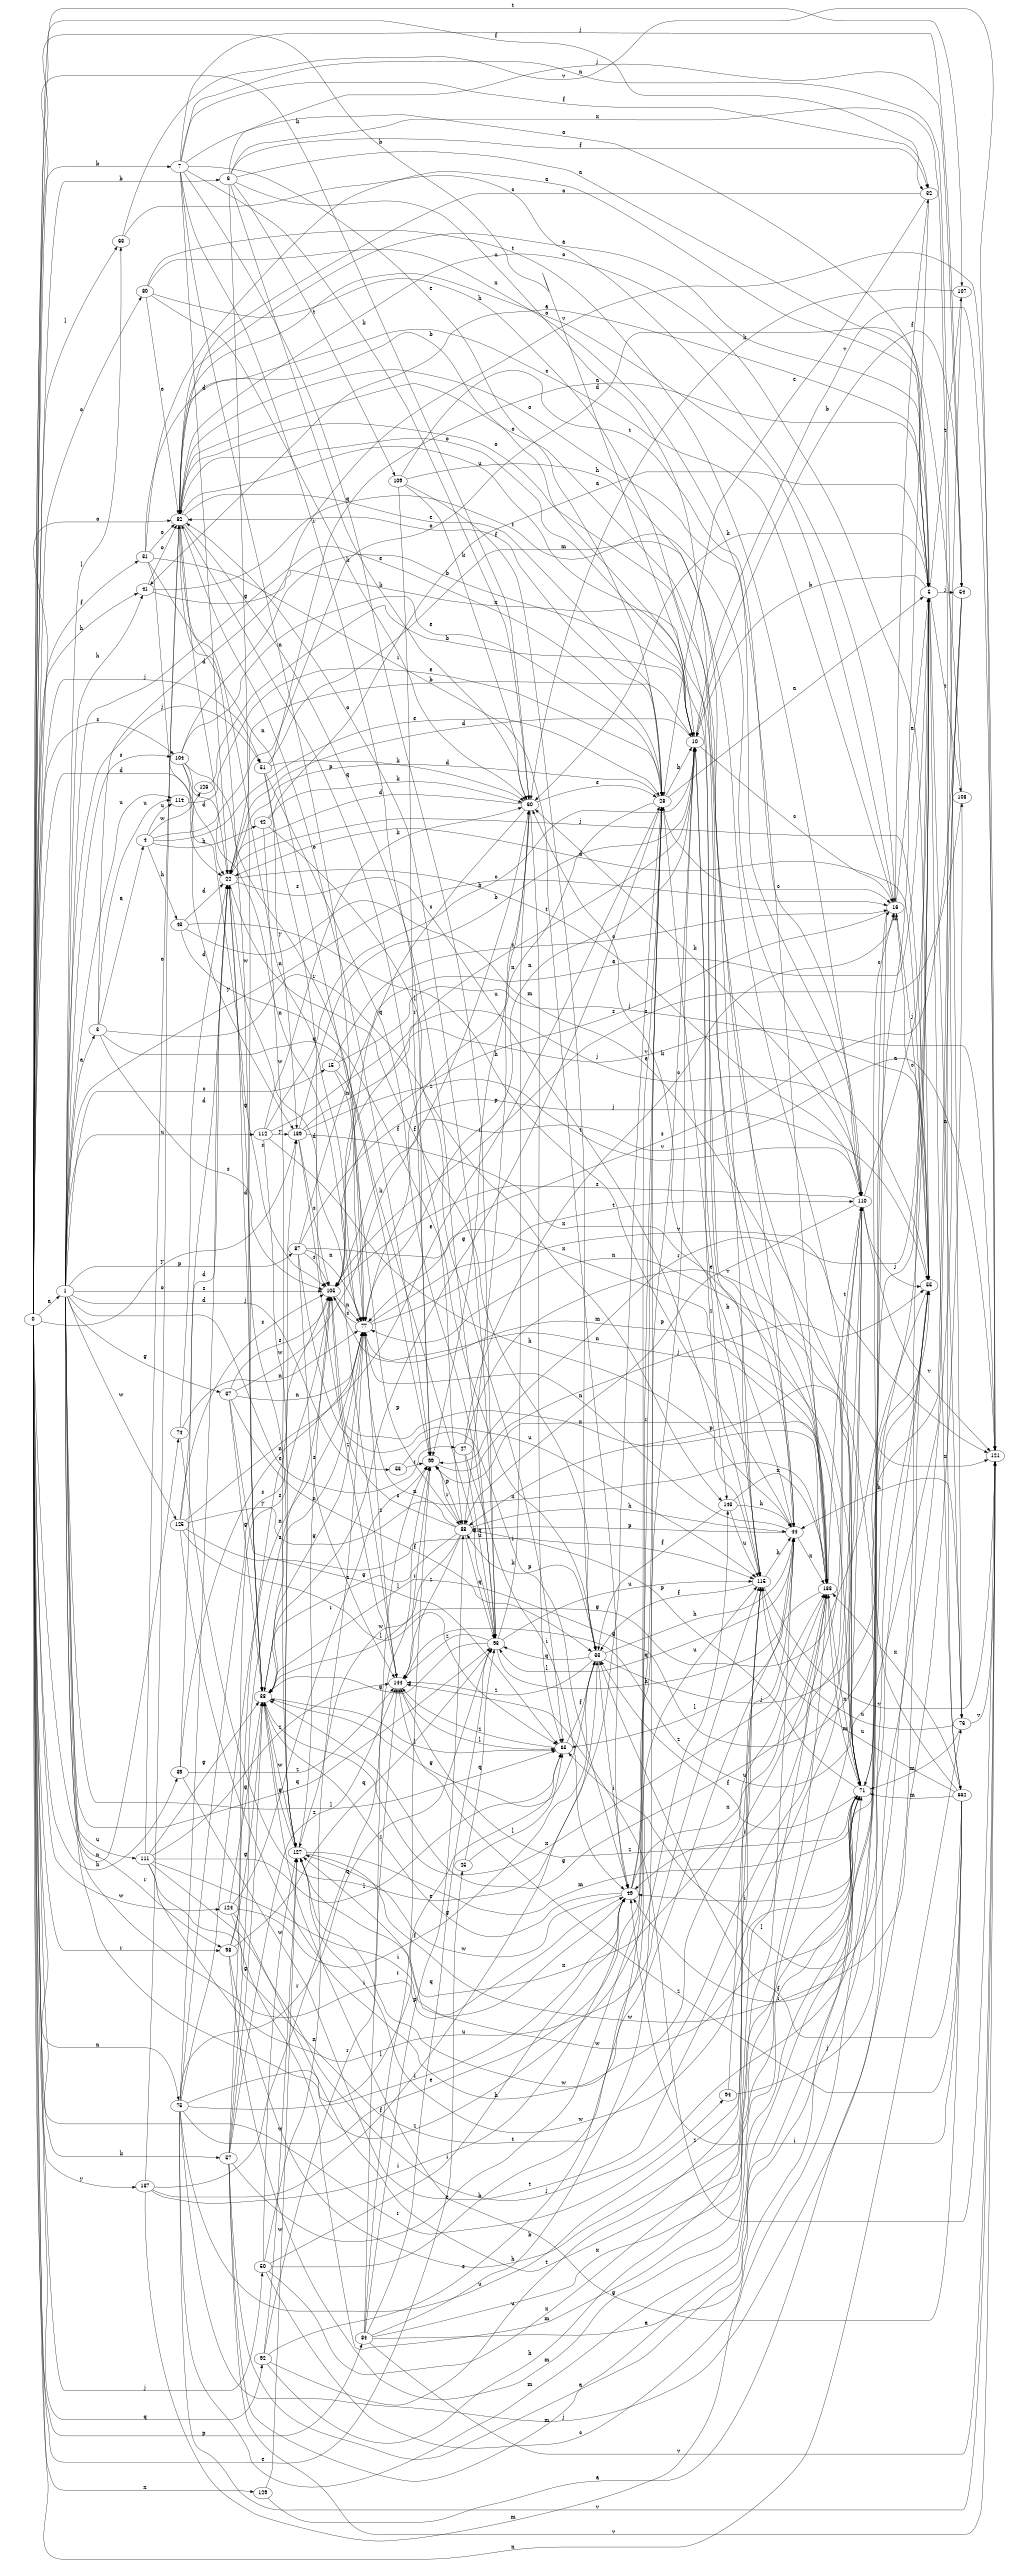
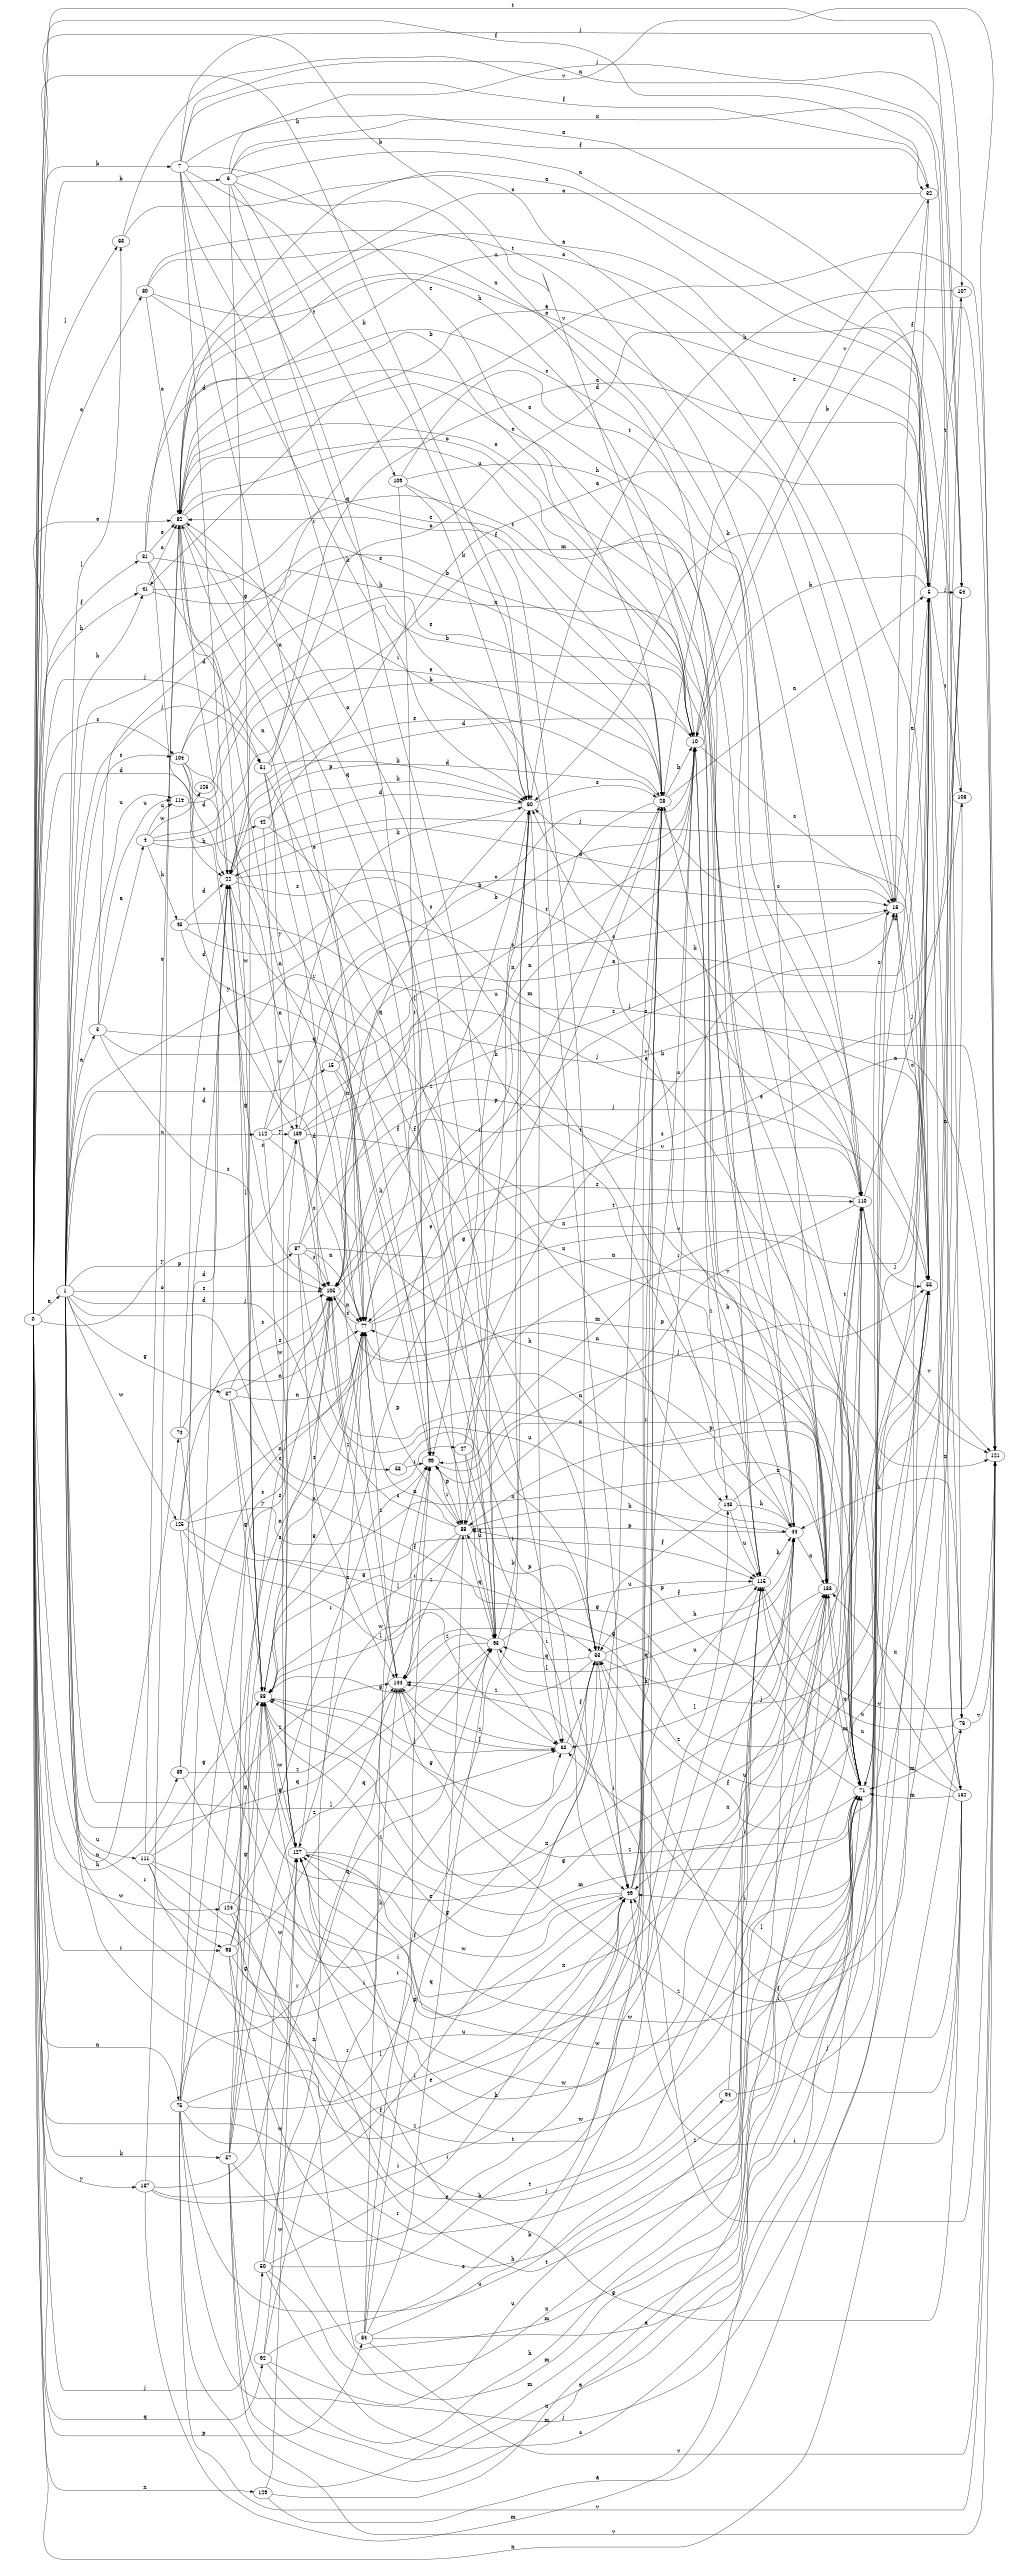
(246, 1193) -> (246, 1193)
(703, 1195) -> (818, 1288)
none -> (517, 1451)
(962, 1795) -> (962, 1795)
(464, 1865) -> none
(365, 1893) -> none
(749, 2066) -> (733, 2223)
